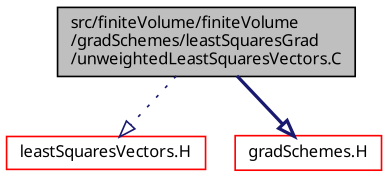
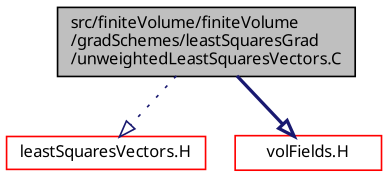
(308, 153) -> (308, 153)
